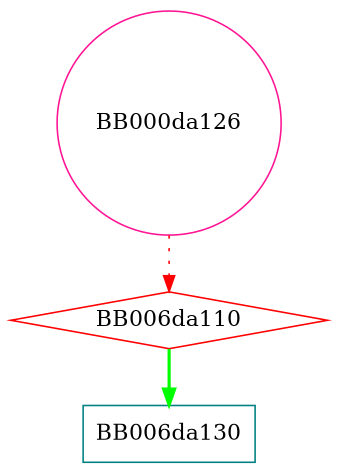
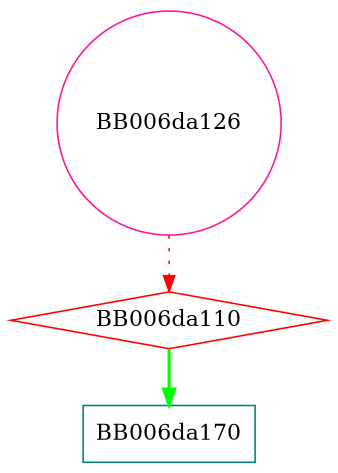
(169, 123) -> (169, 123)
(169, 434) -> (169, 434)
